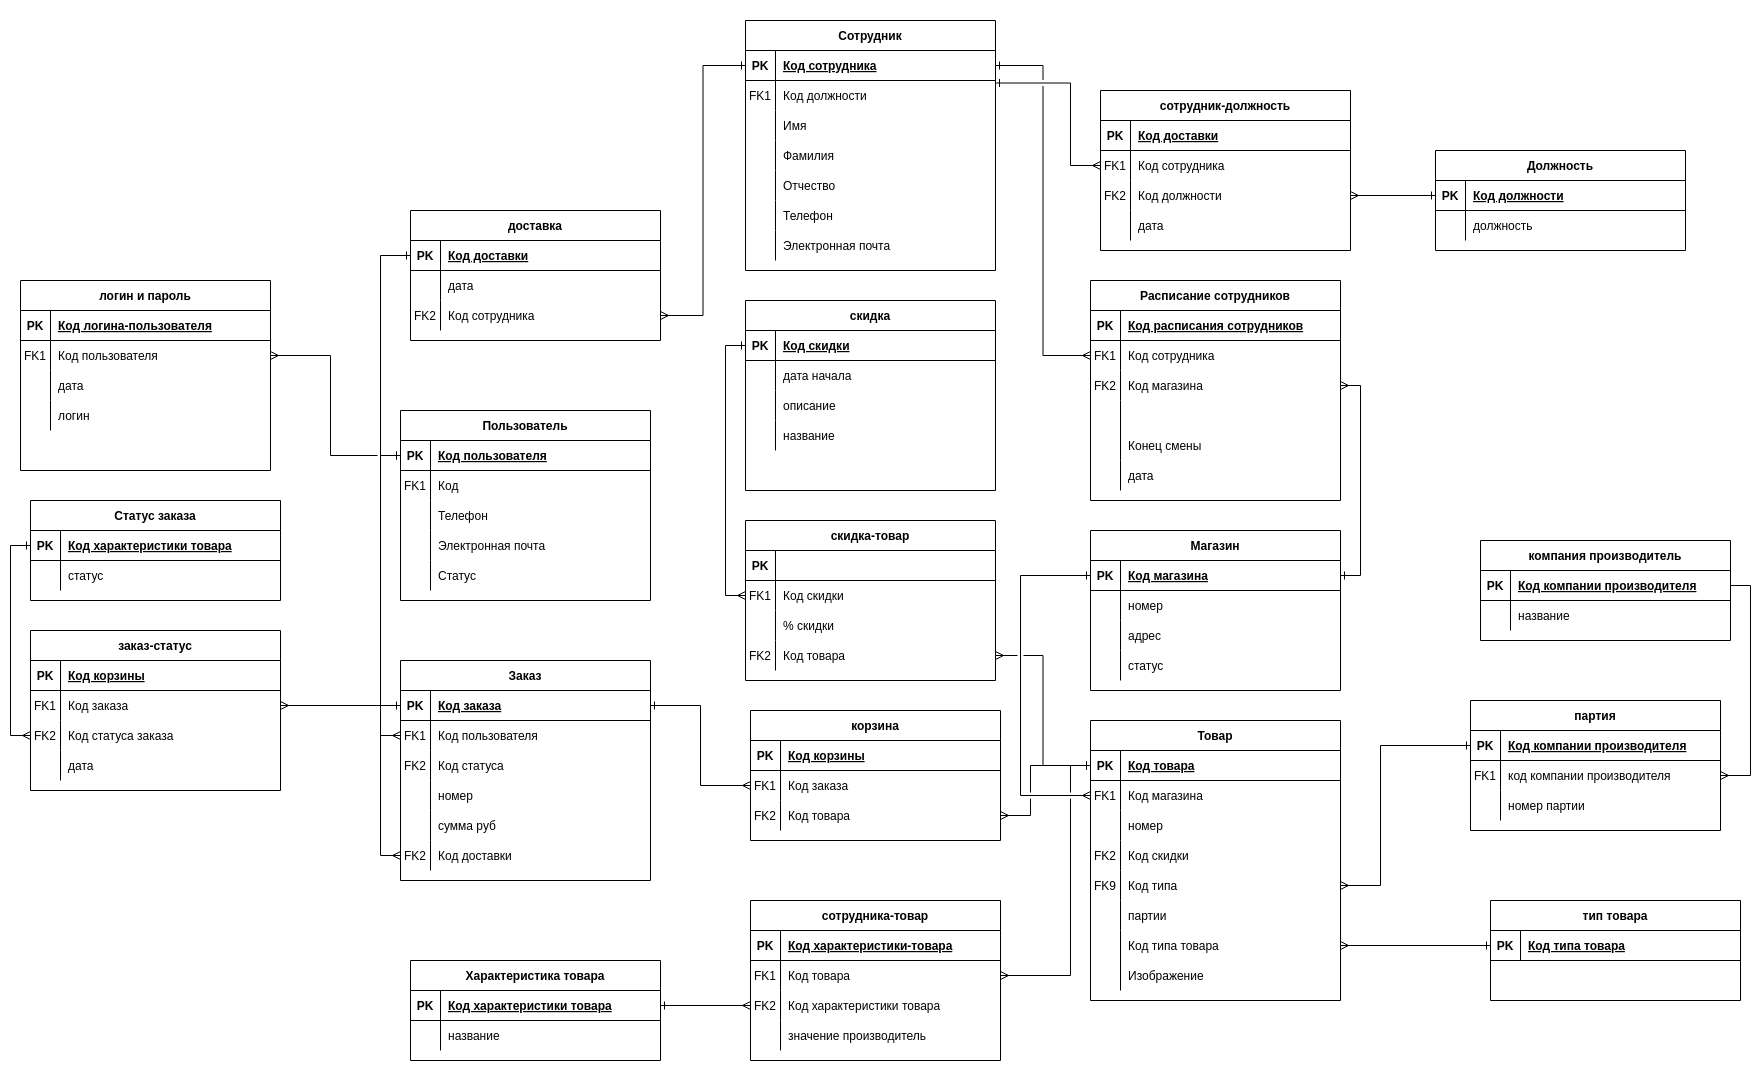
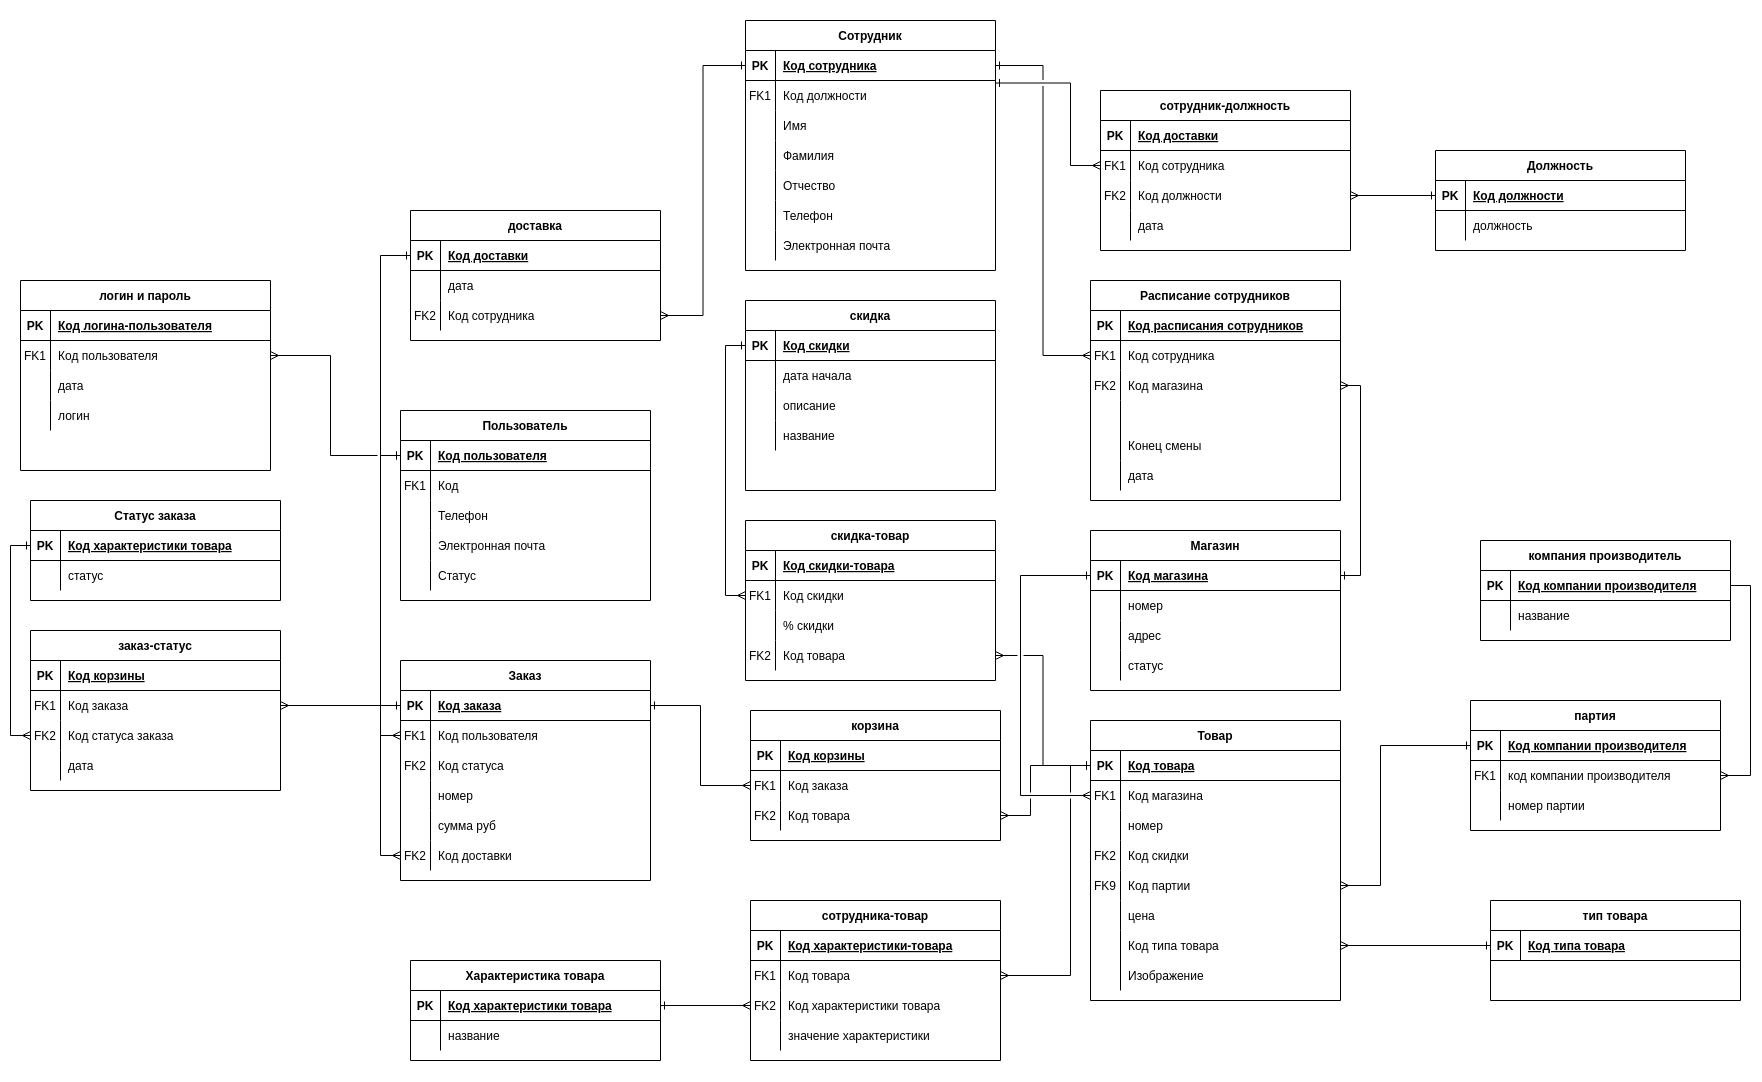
none -> (886, 566)
(1153, 886) -> (1160, 886)
(1148, 916) -> (1141, 916)
(860, 1036) -> (864, 1036)
